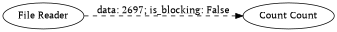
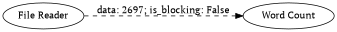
(289, 16) -> (289, 16)
